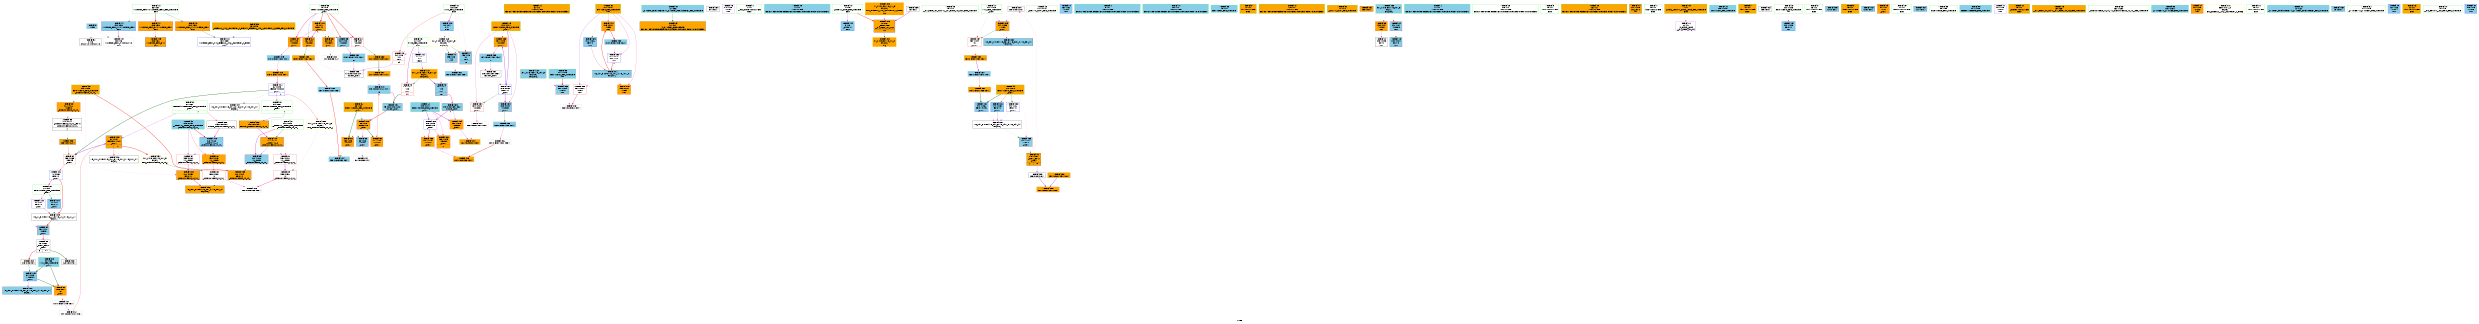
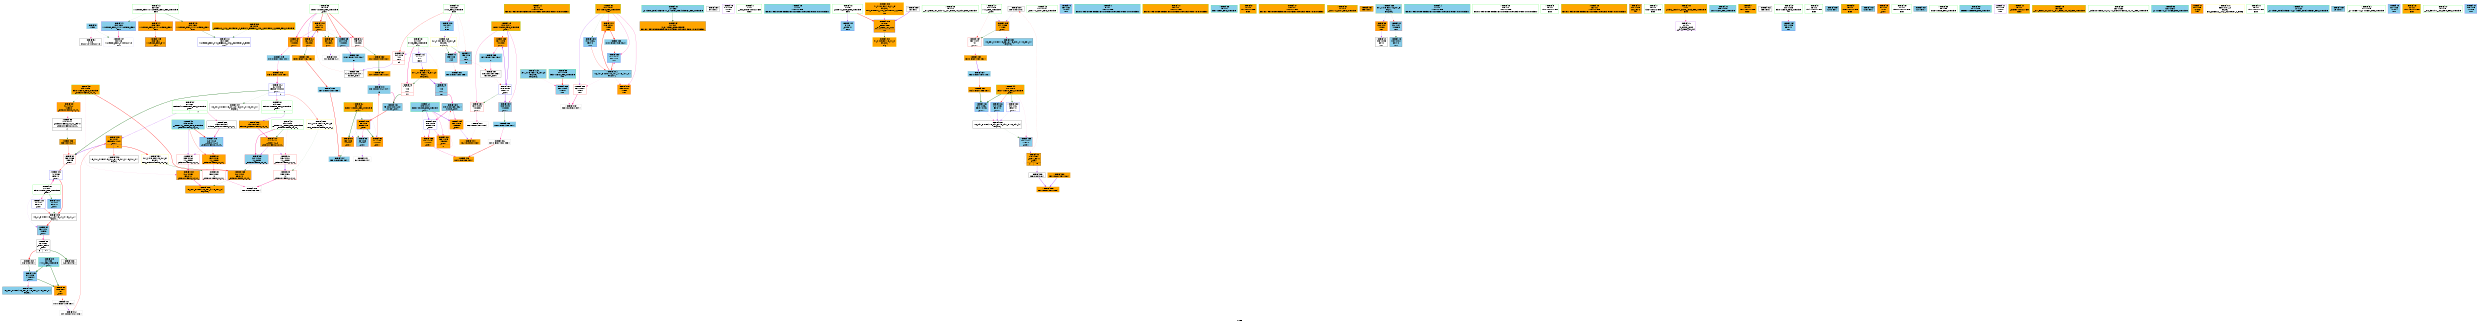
(1176, 9) -> (1176, 9)
(614, 58) -> (614, 58)
(51, 182) -> (52, 183)
